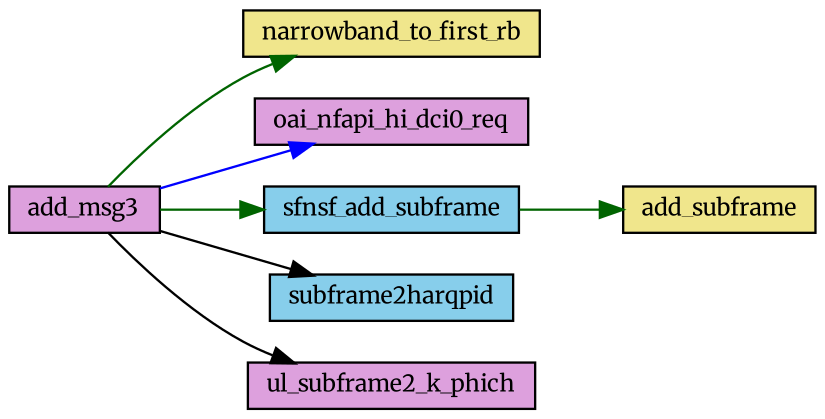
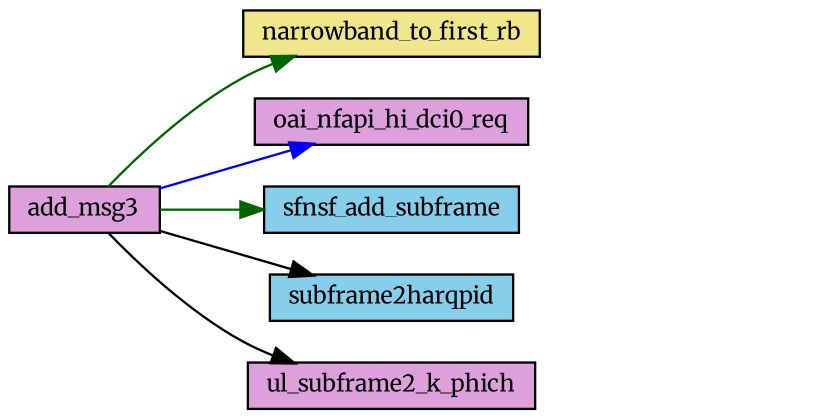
(719, 210) -> none
